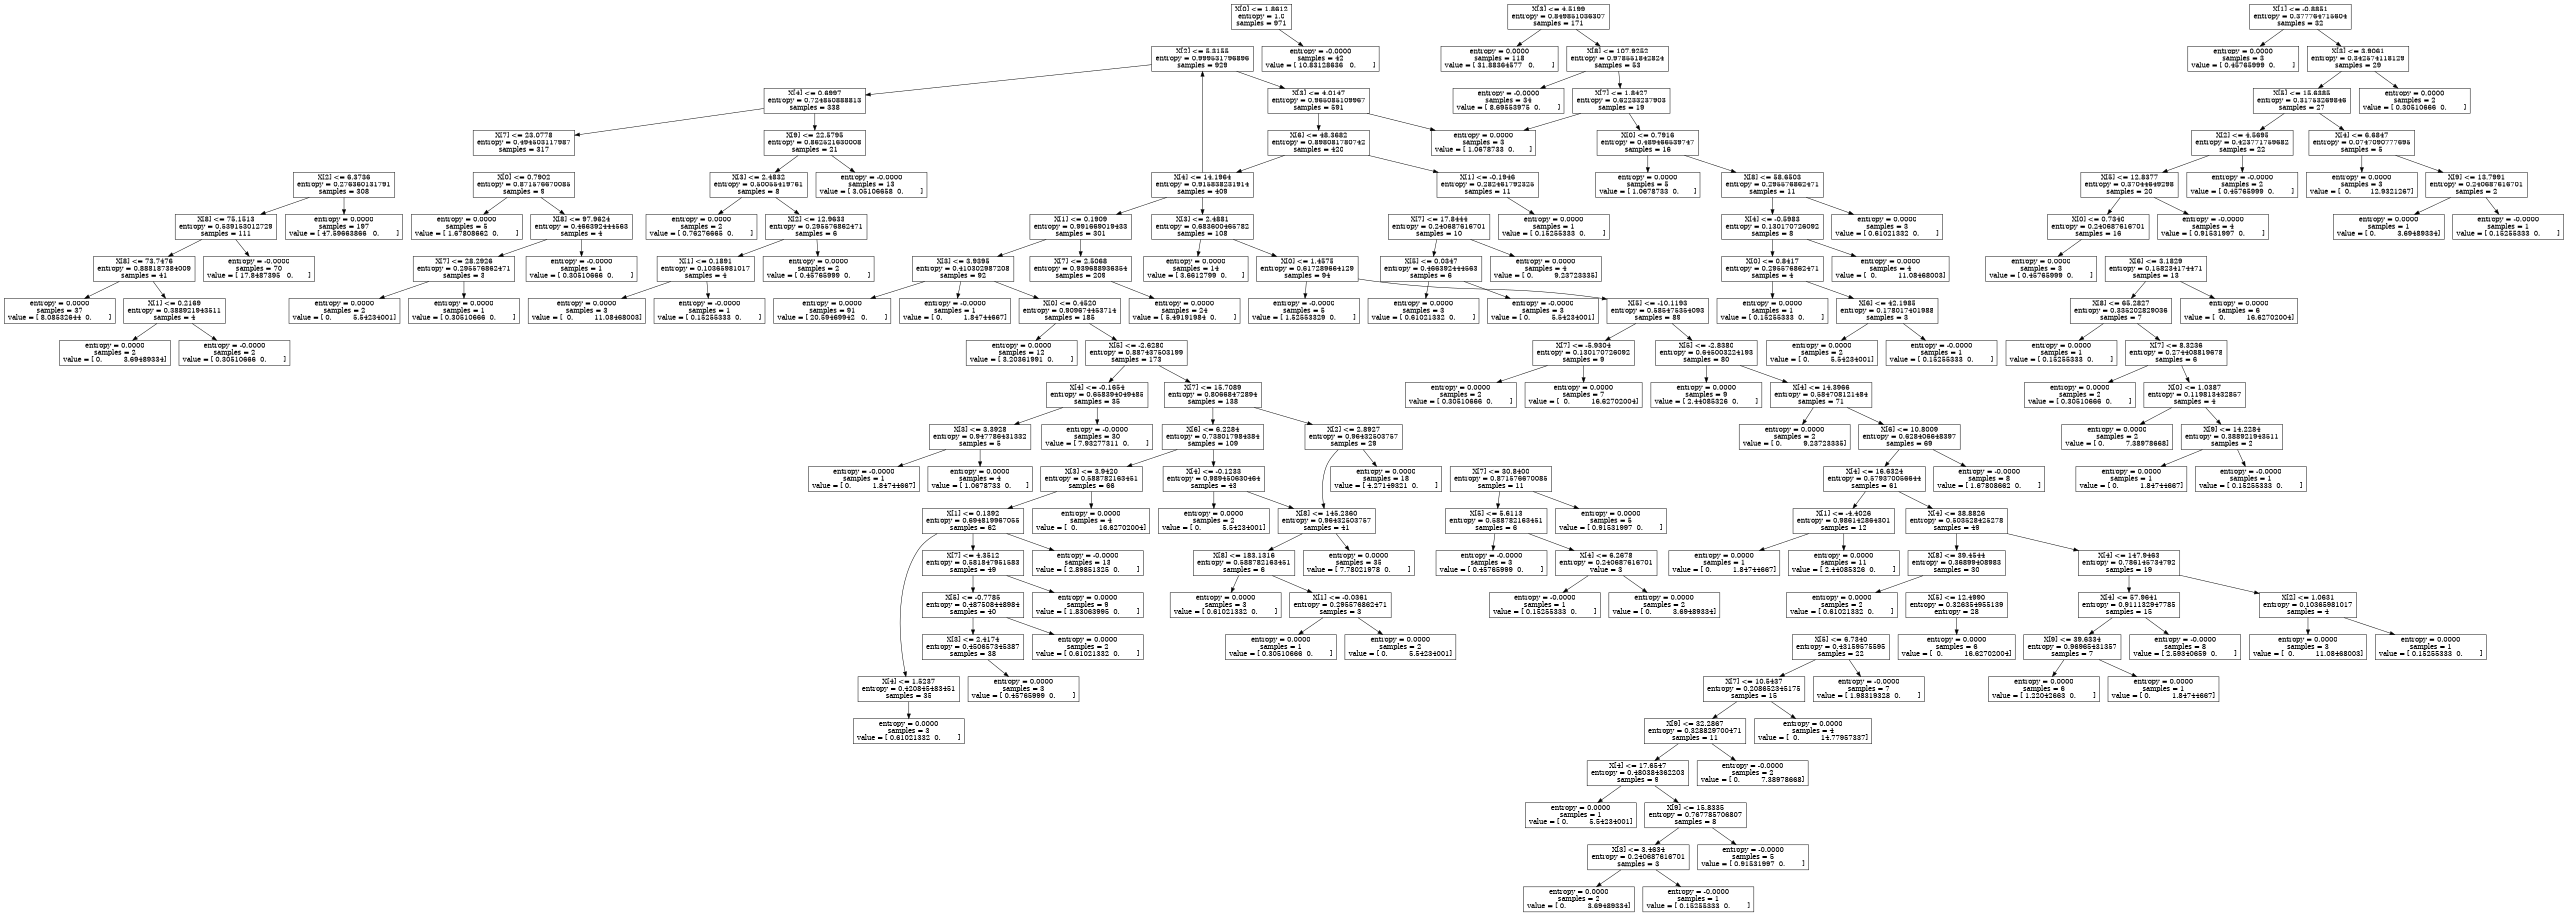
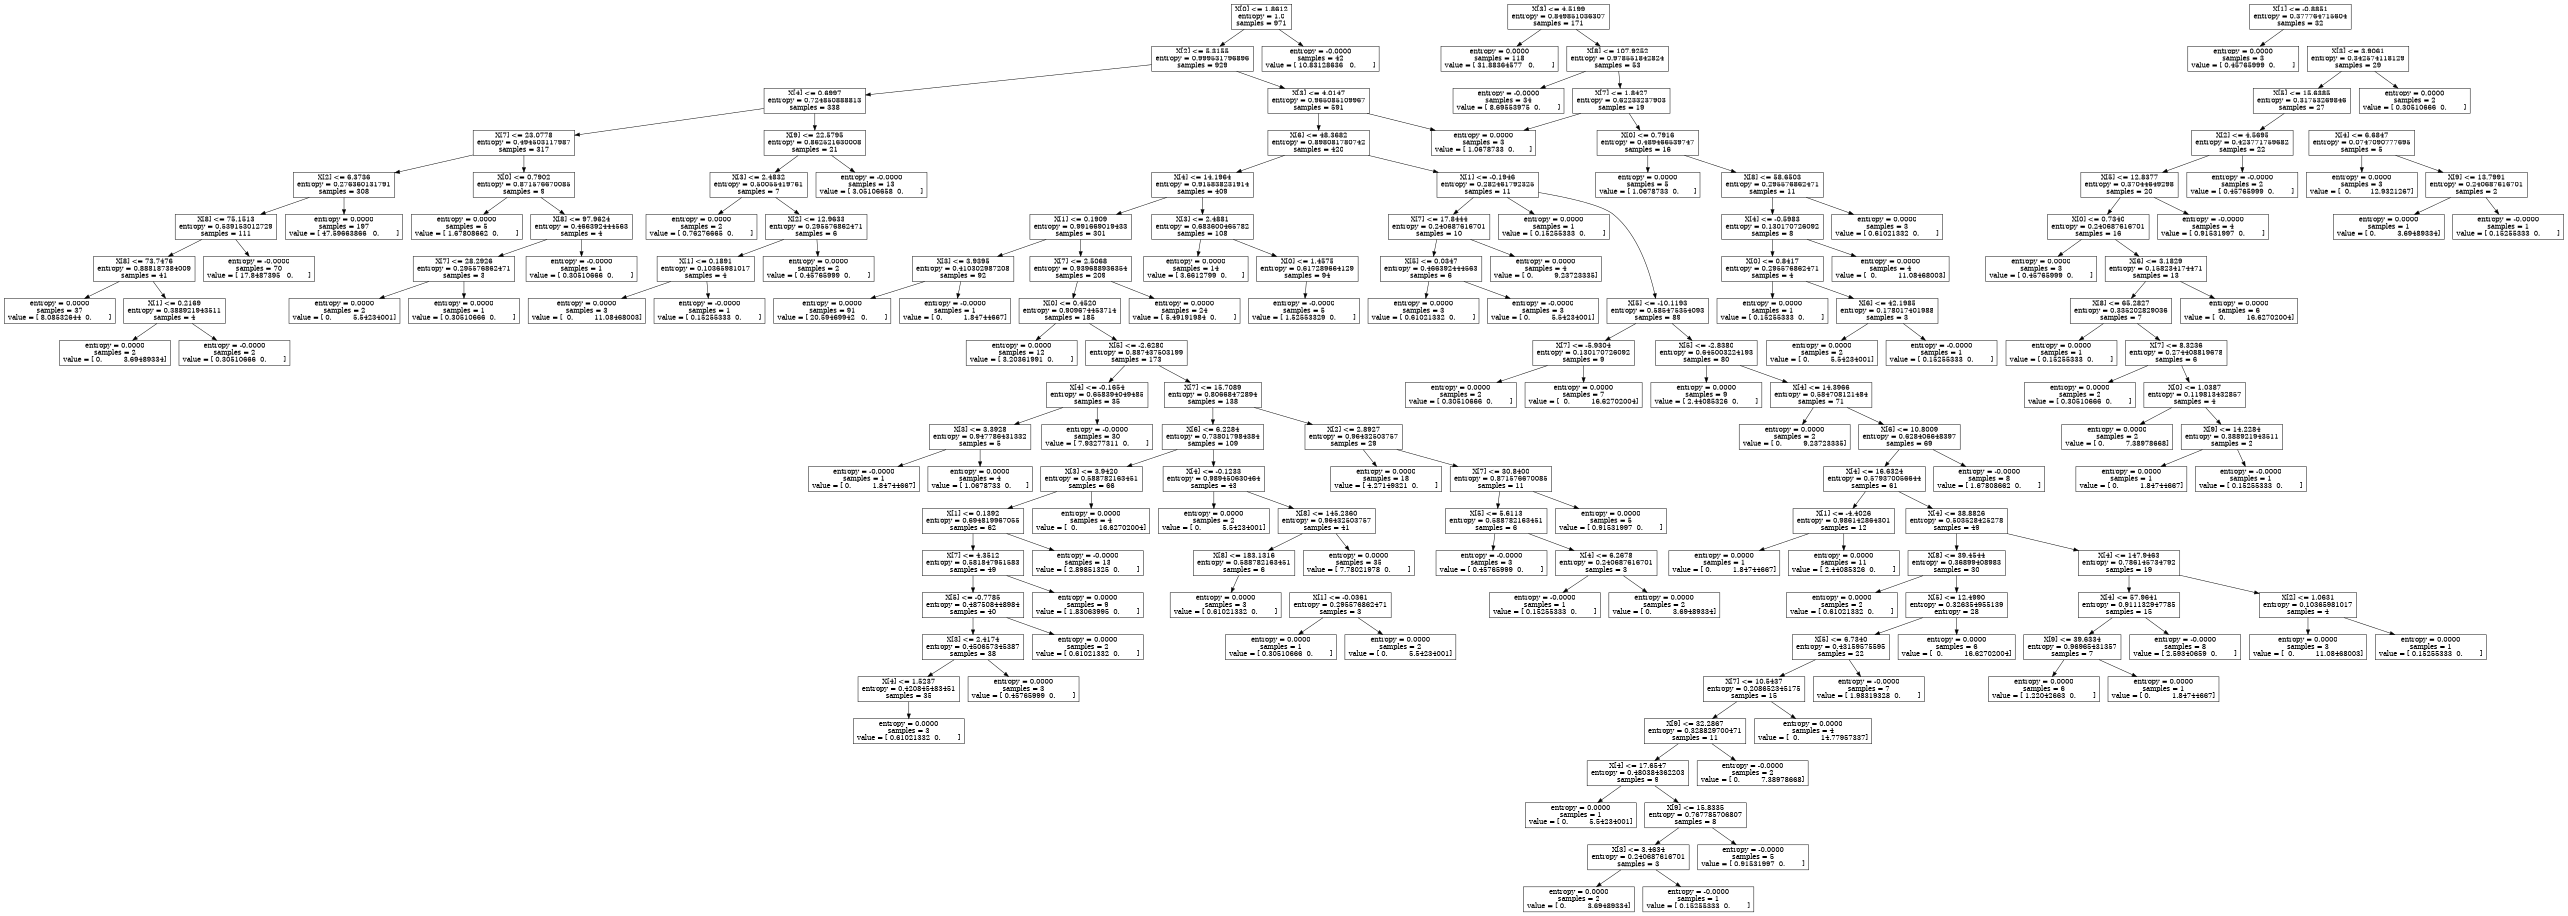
(2327, 36) -> none
(2330, 120) -> none
(1203, 124) -> (1234, 36)
none -> (524, 161)
none -> (436, 163)
(759, 185) -> (759, 185)
none -> (1465, 204)
none -> (2125, 246)
(1014, 289) -> (1076, 288)
(1474, 289) -> (1618, 219)
(1324, 475) -> (1425, 457)
(1606, 563) -> (1606, 563)
none -> (1957, 582)
(1290, 583) -> none
(902, 597) -> (943, 667)
none -> (1901, 625)
